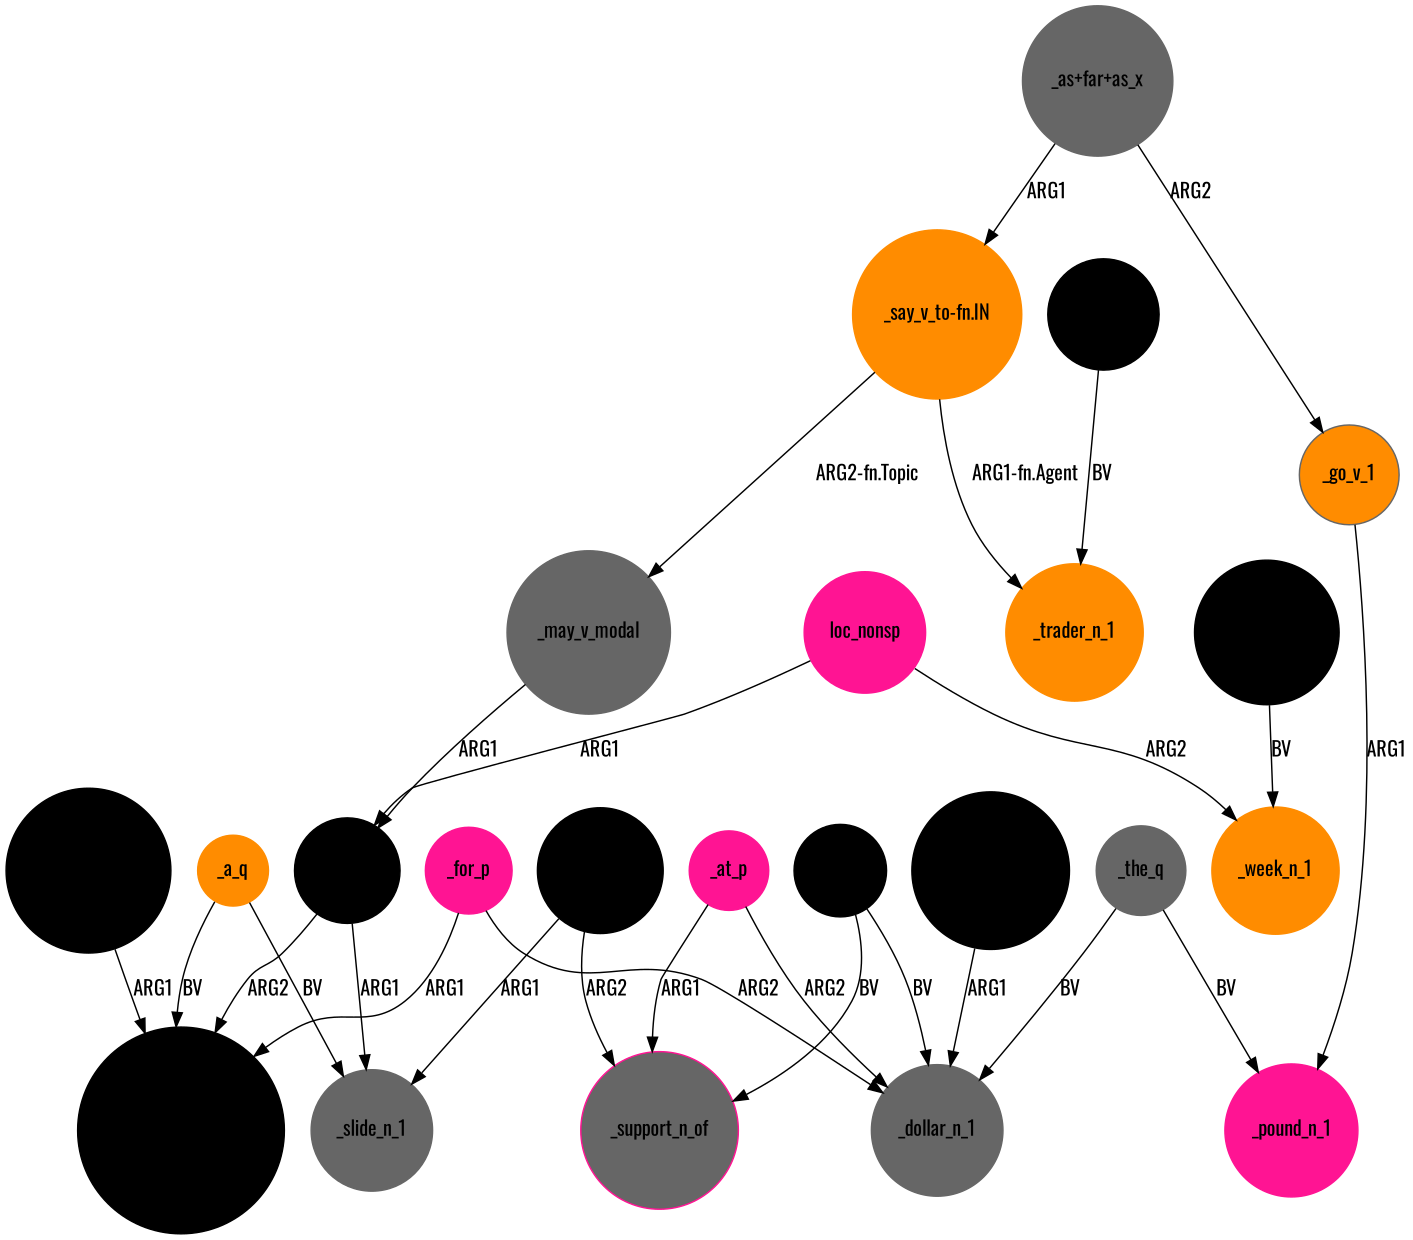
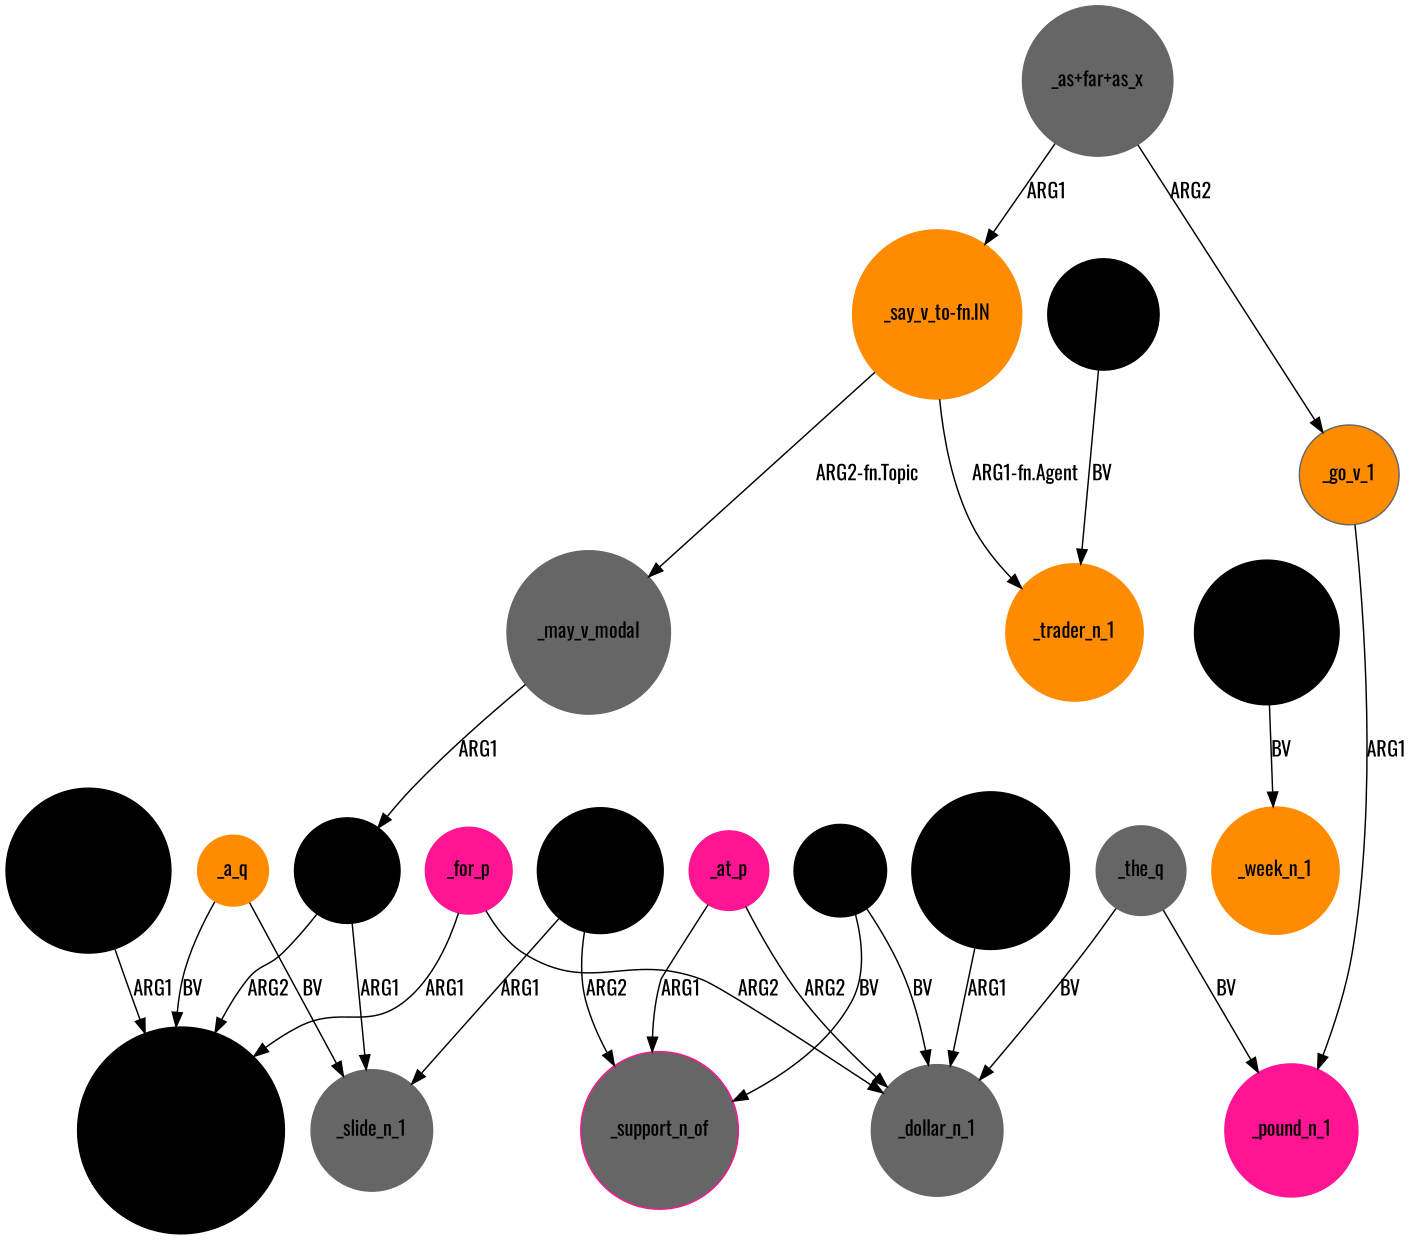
(865, 632) -> none
